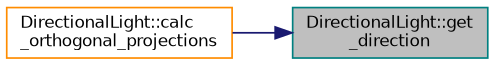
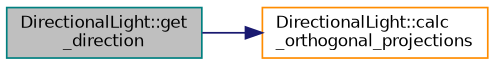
(254, 33) -> (224, 33)
